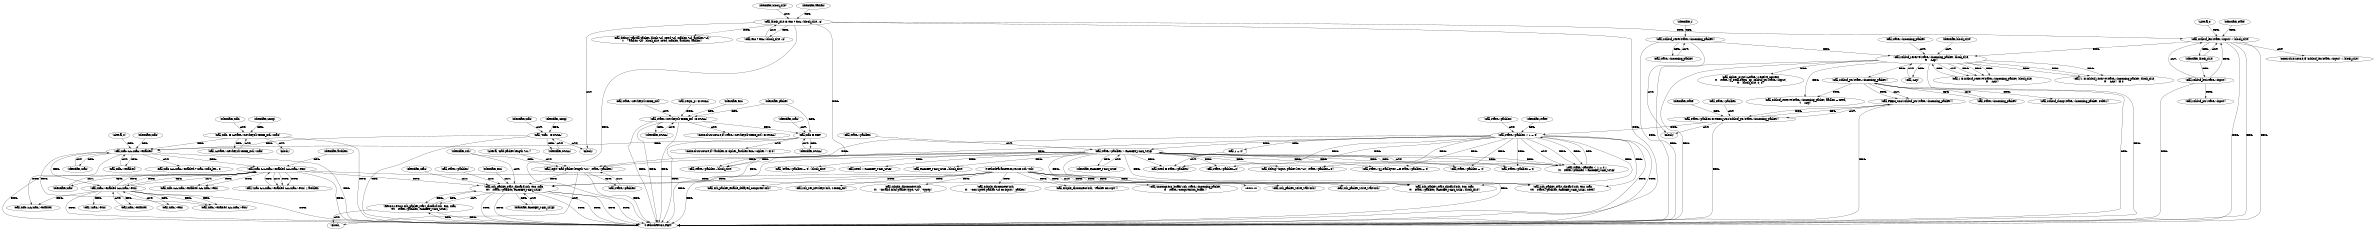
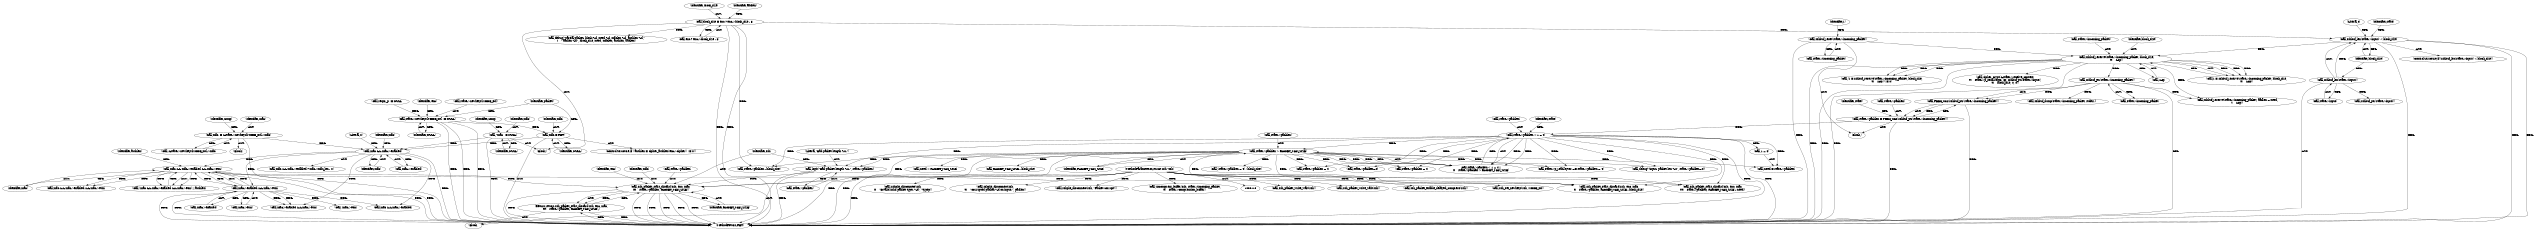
none -> (2325, 102)
(737, 135) -> none
(2165, 152) -> (2305, 152)
(675, 179) -> (521, 179)
